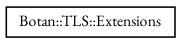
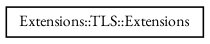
(91, 22) -> (105, 22)
